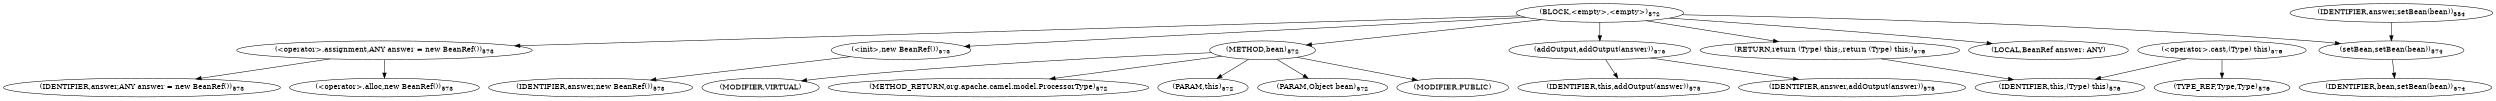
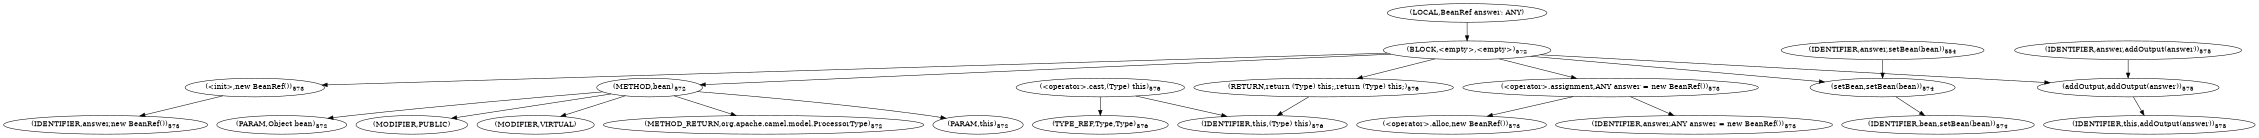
(1828, 30) -> (1467, 29)
(1722, 68) -> (2128, 66)
